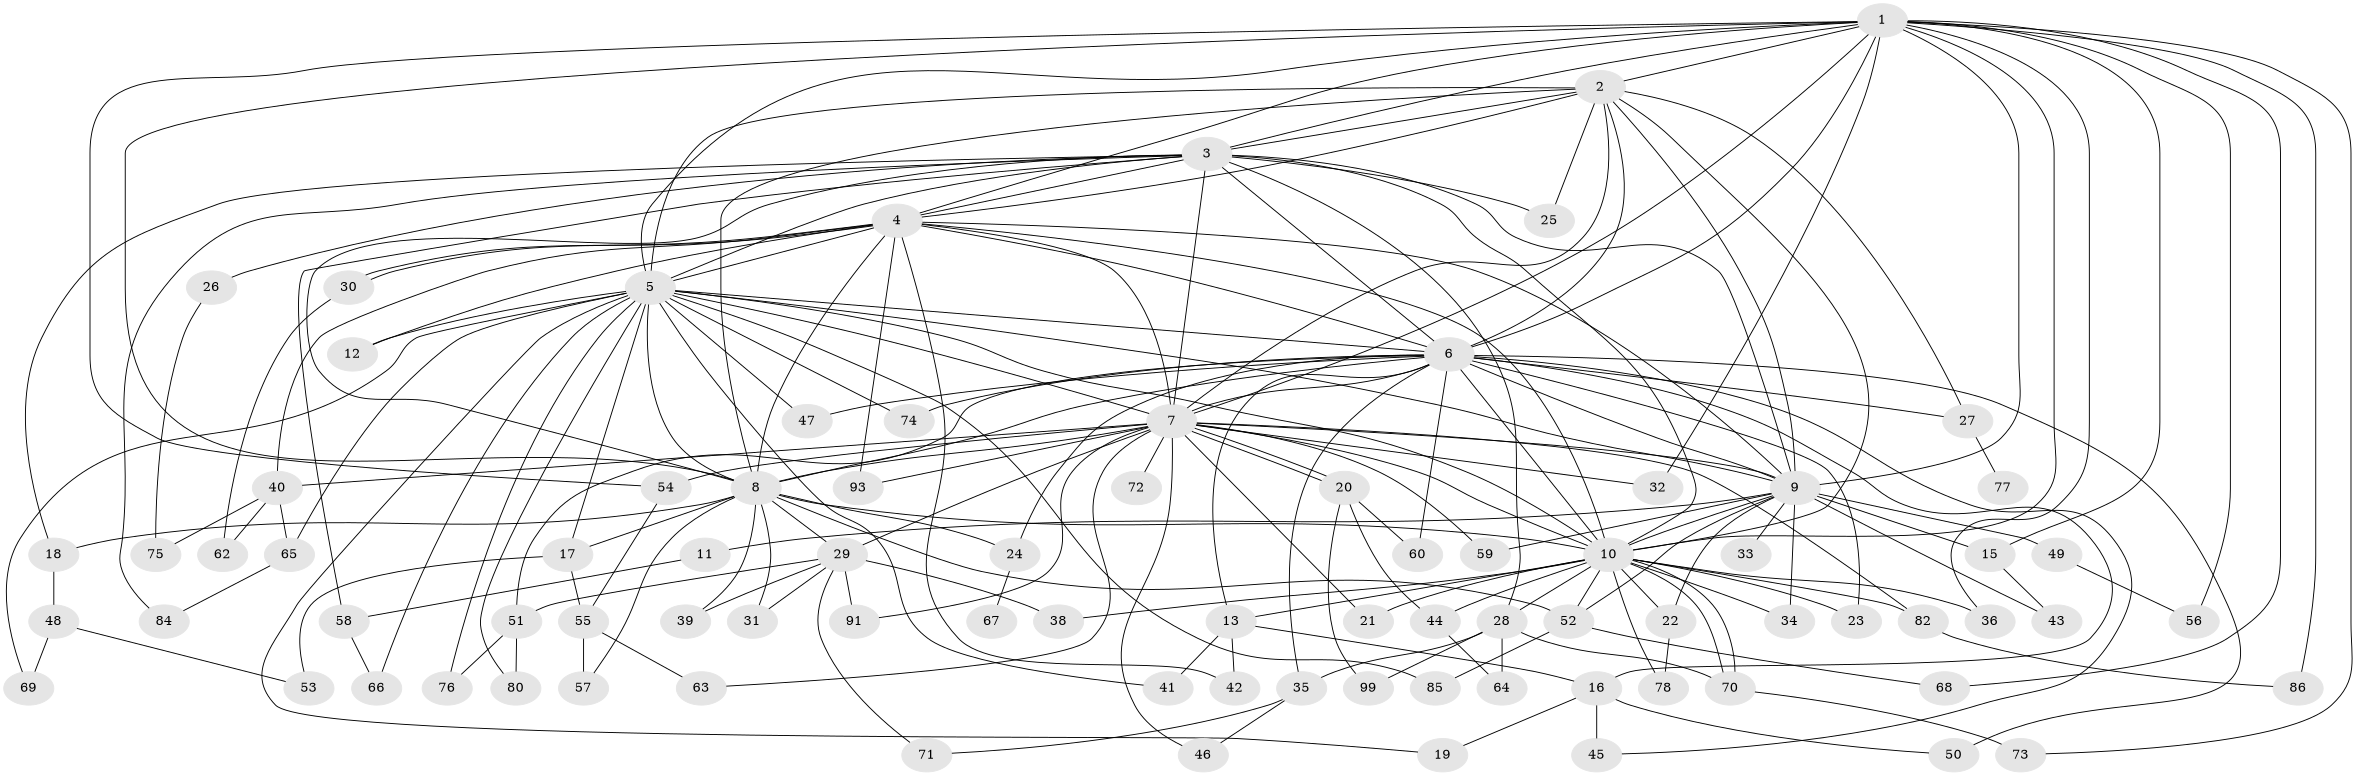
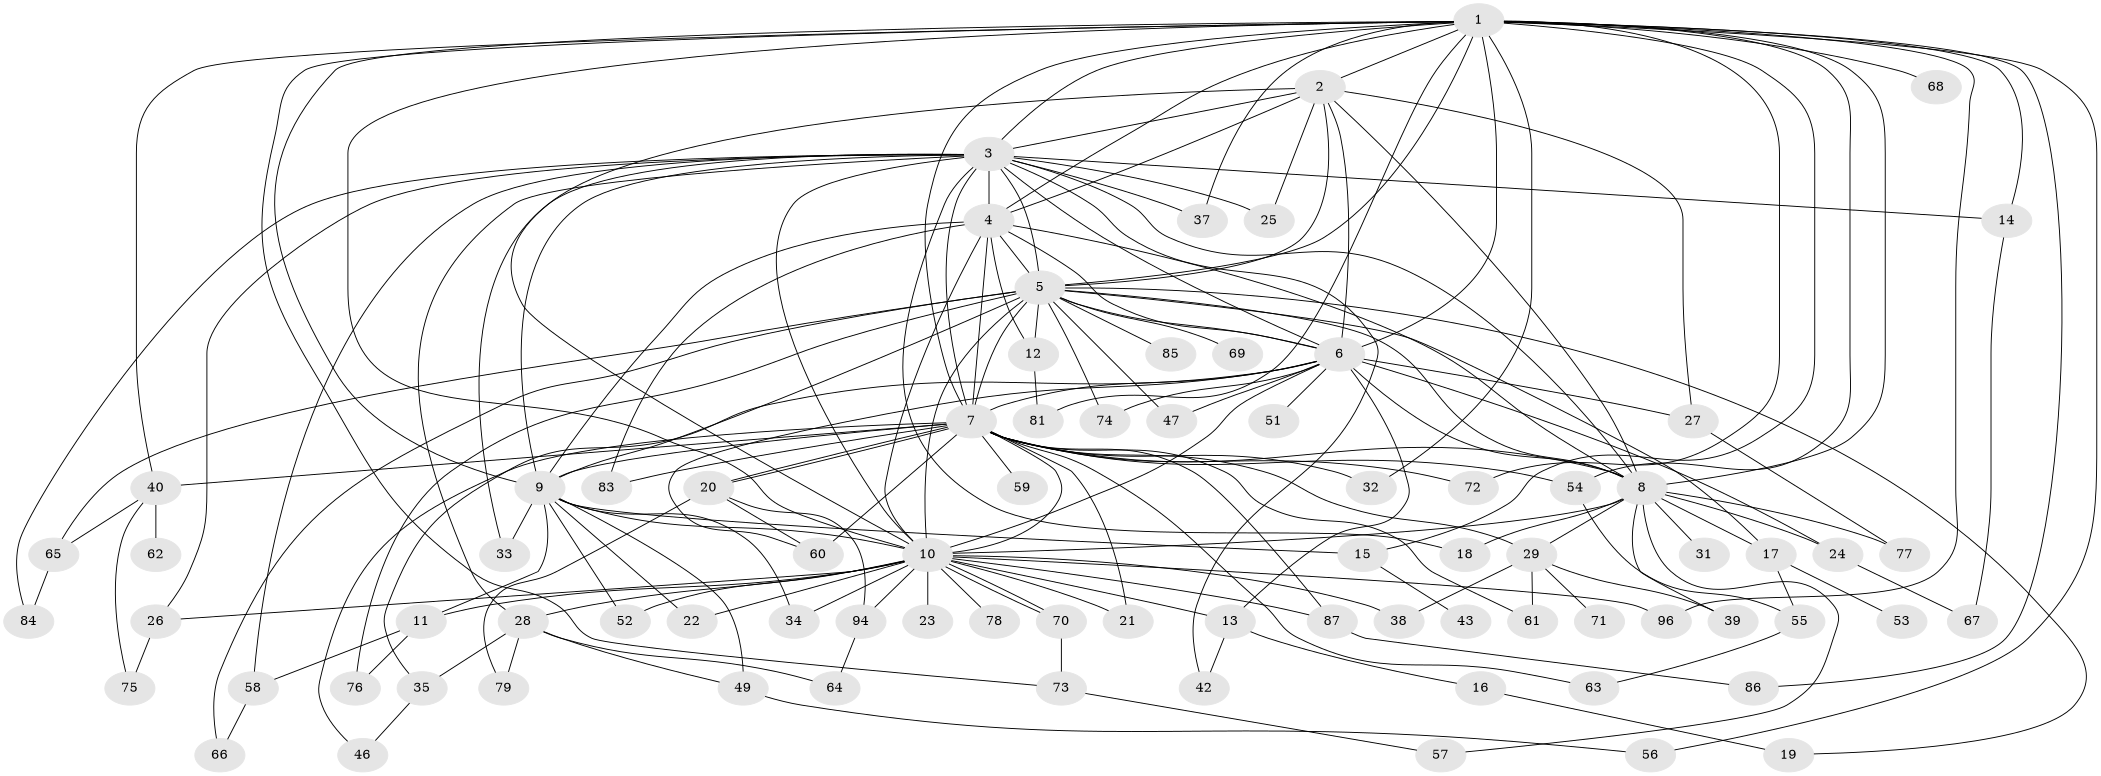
none -> (634, 174)
none -> (1202, 221)
none -> (2007, 221)
none -> (1779, 259)
(1468, 262) -> (895, 488)
(519, 264) -> (399, 50)
(1739, 270) -> none
(349, 288) -> none
none -> (1038, 421)
(1621, 425) -> none
(1720, 428) -> none
(858, 488) -> (607, 488)
(1640, 521) -> none
(2089, 537) -> none
(1926, 556) -> none
(676, 582) -> none
none -> (674, 587)
(929, 587) -> (1378, 350)
(797, 588) -> none
(1158, 589) -> (1777, 513)
none -> (507, 596)
(54, 622) -> none
(854, 622) -> (1533, 622)
(1435, 622) -> (861, 622)
(1923, 622) -> (1332, 622)
(1990, 622) -> (1666, 622)
(1509, 652) -> none
(482, 655) -> (388, 655)
(584, 655) -> (1251, 722)
(1616, 655) -> (631, 660)
(1667, 655) -> none
(1756, 659) -> none
(516, 688) -> none
(1168, 688) -> none
(1368, 688) -> (504, 688)
(1169, 728) -> none
(1597, 755) -> none
(1954, 755) -> none
